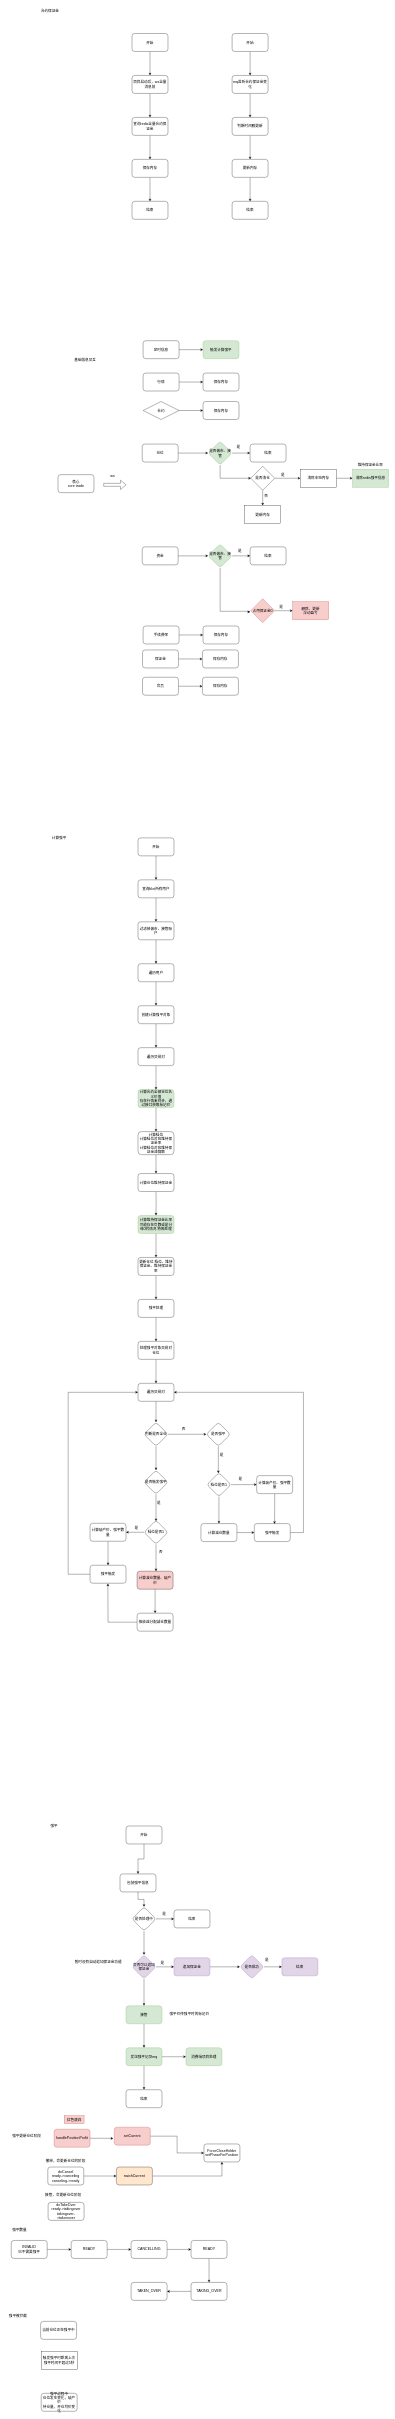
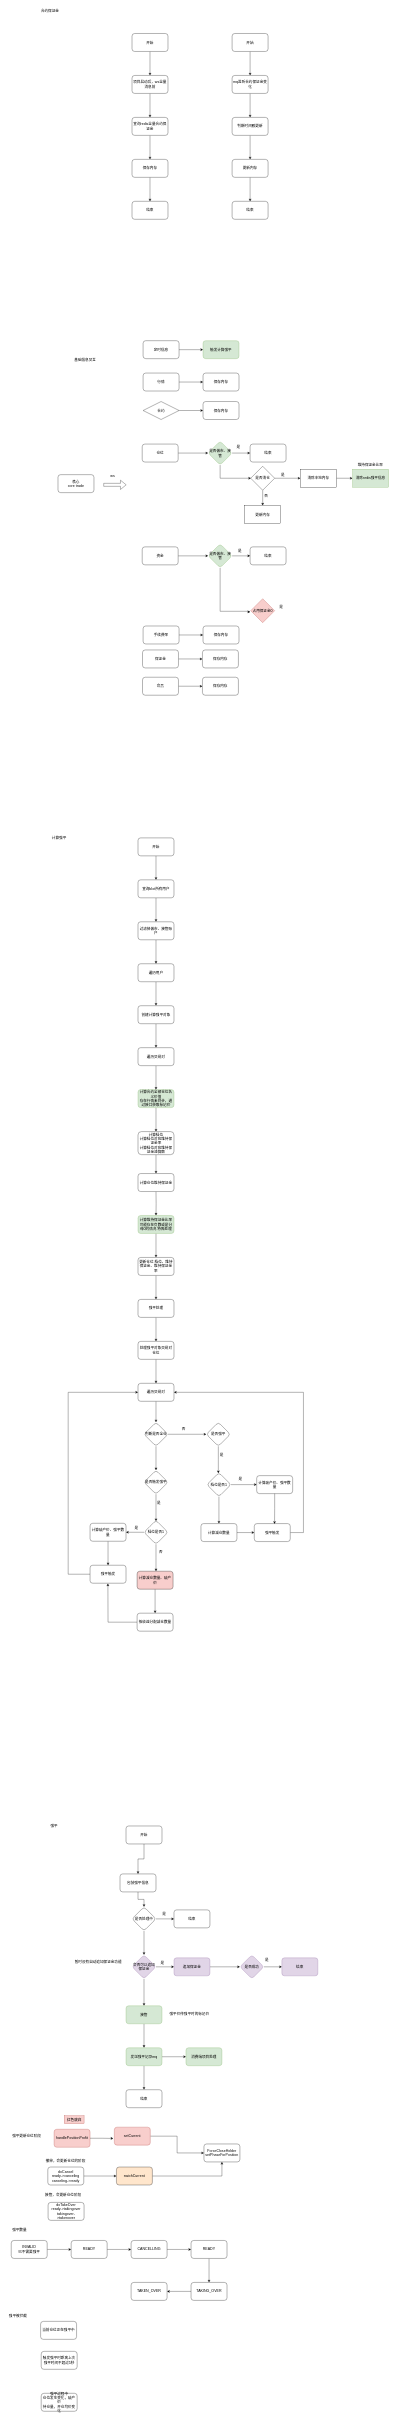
(289, 610) -> none
(311, 610) -> none
(59, 2361) -> (59, 2361)
